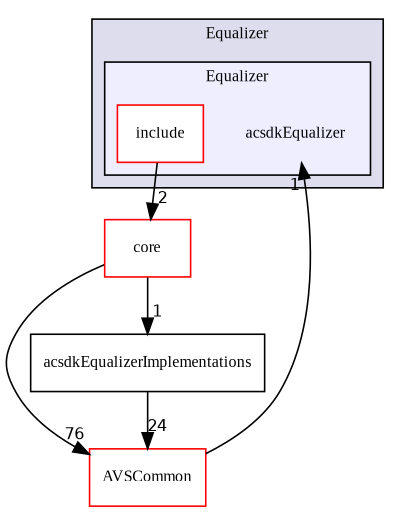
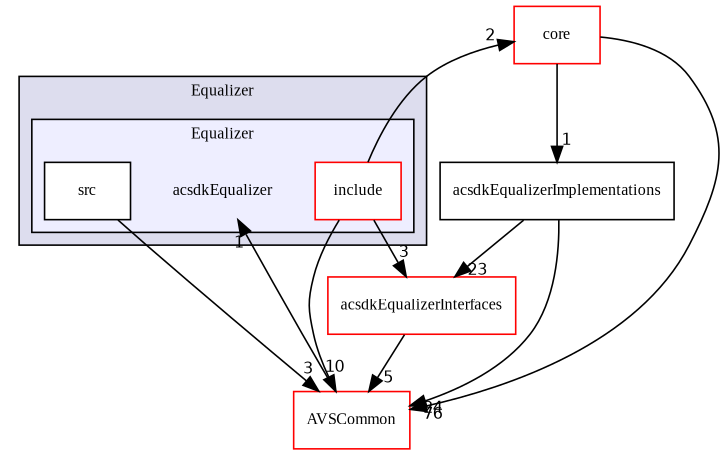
none -> (88, 191)
none -> (310, 297)
none -> (422, 306)
